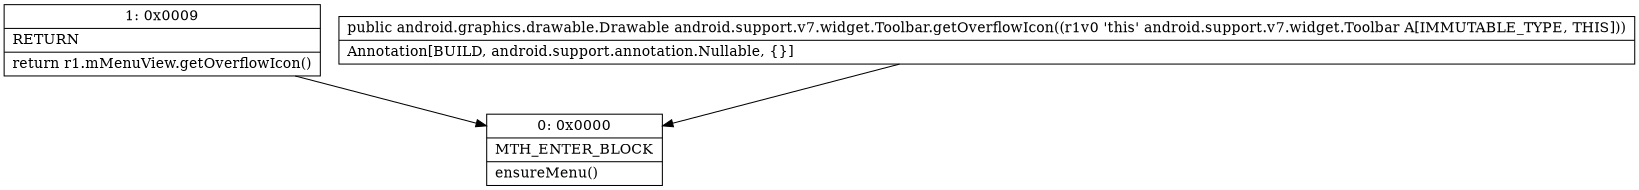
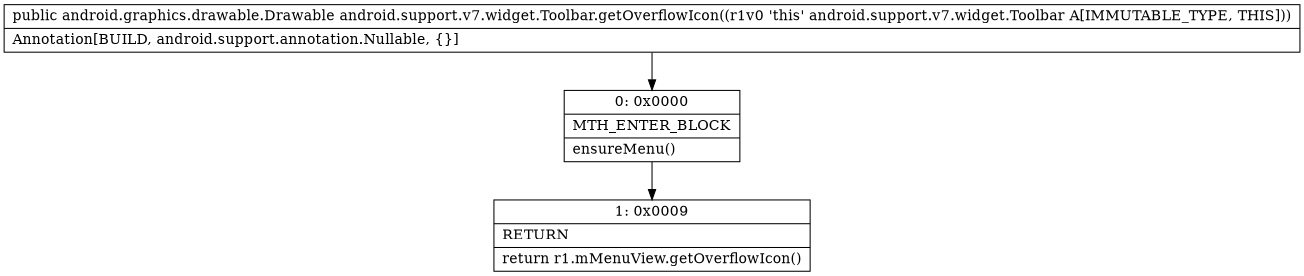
(386, 100) -> (652, 176)
